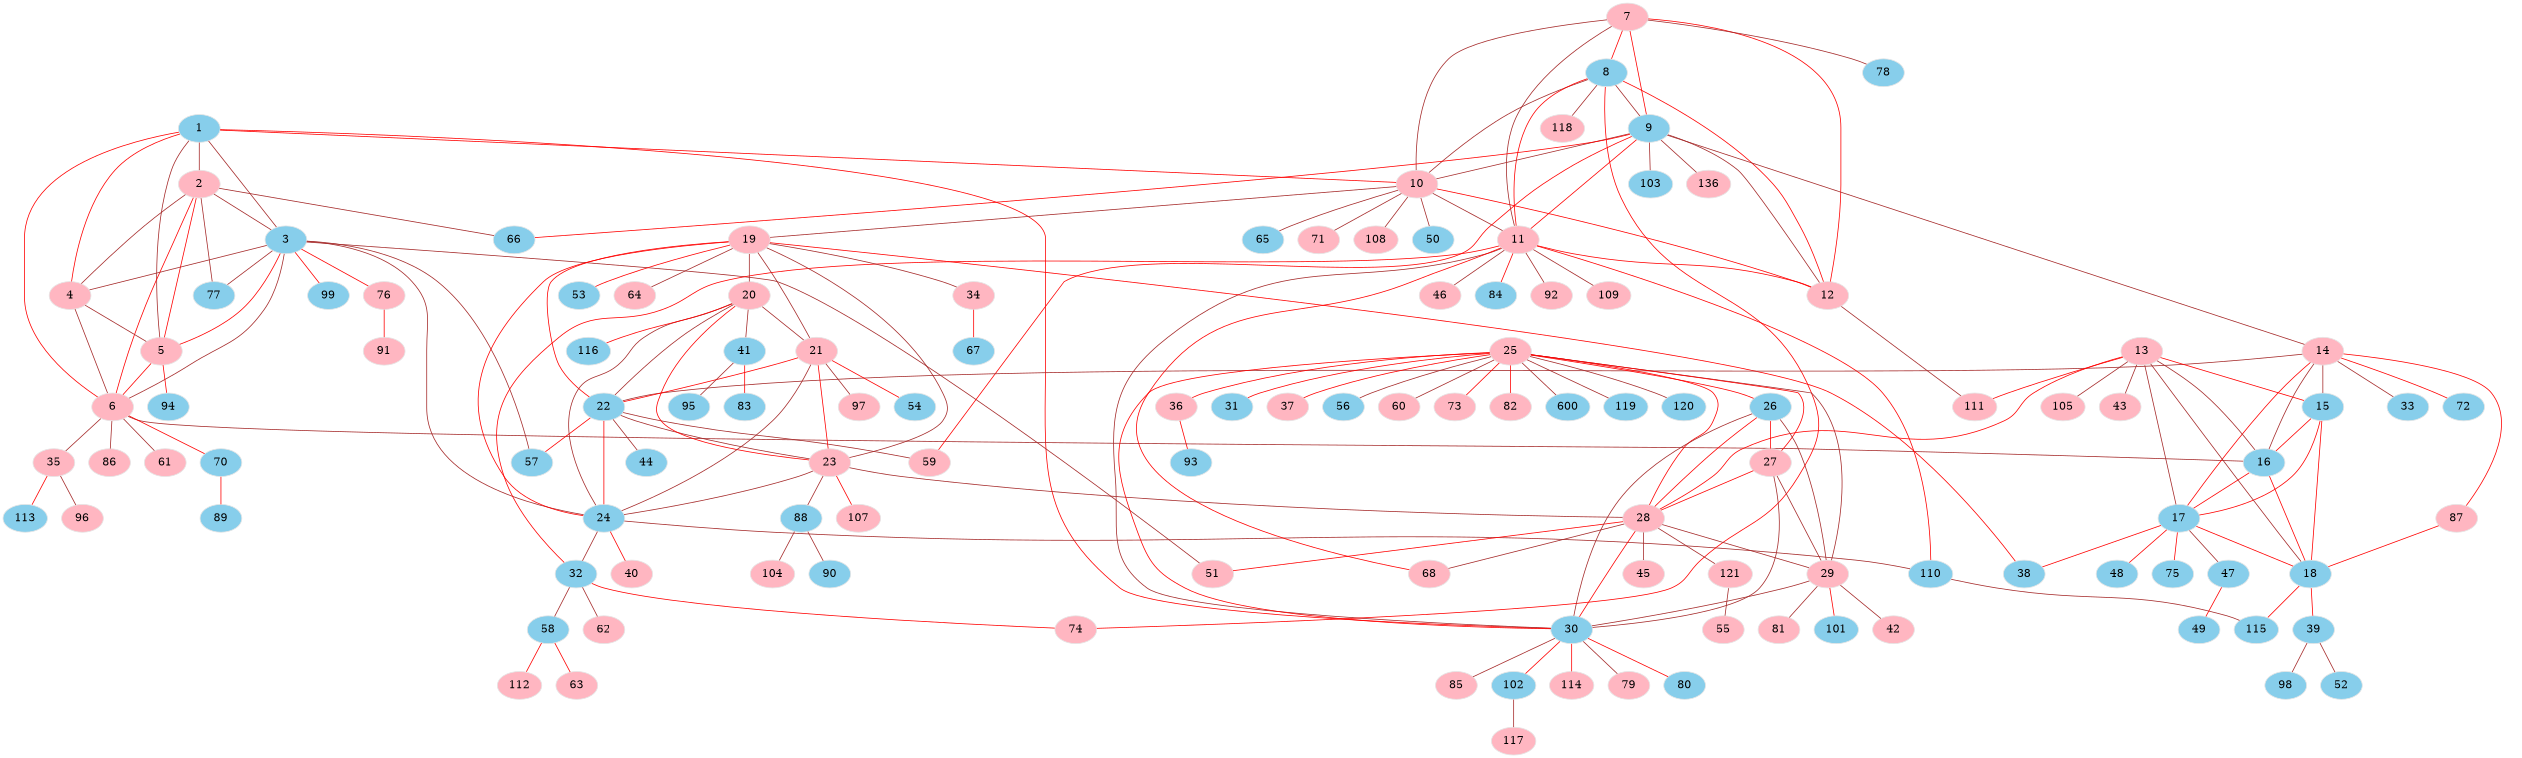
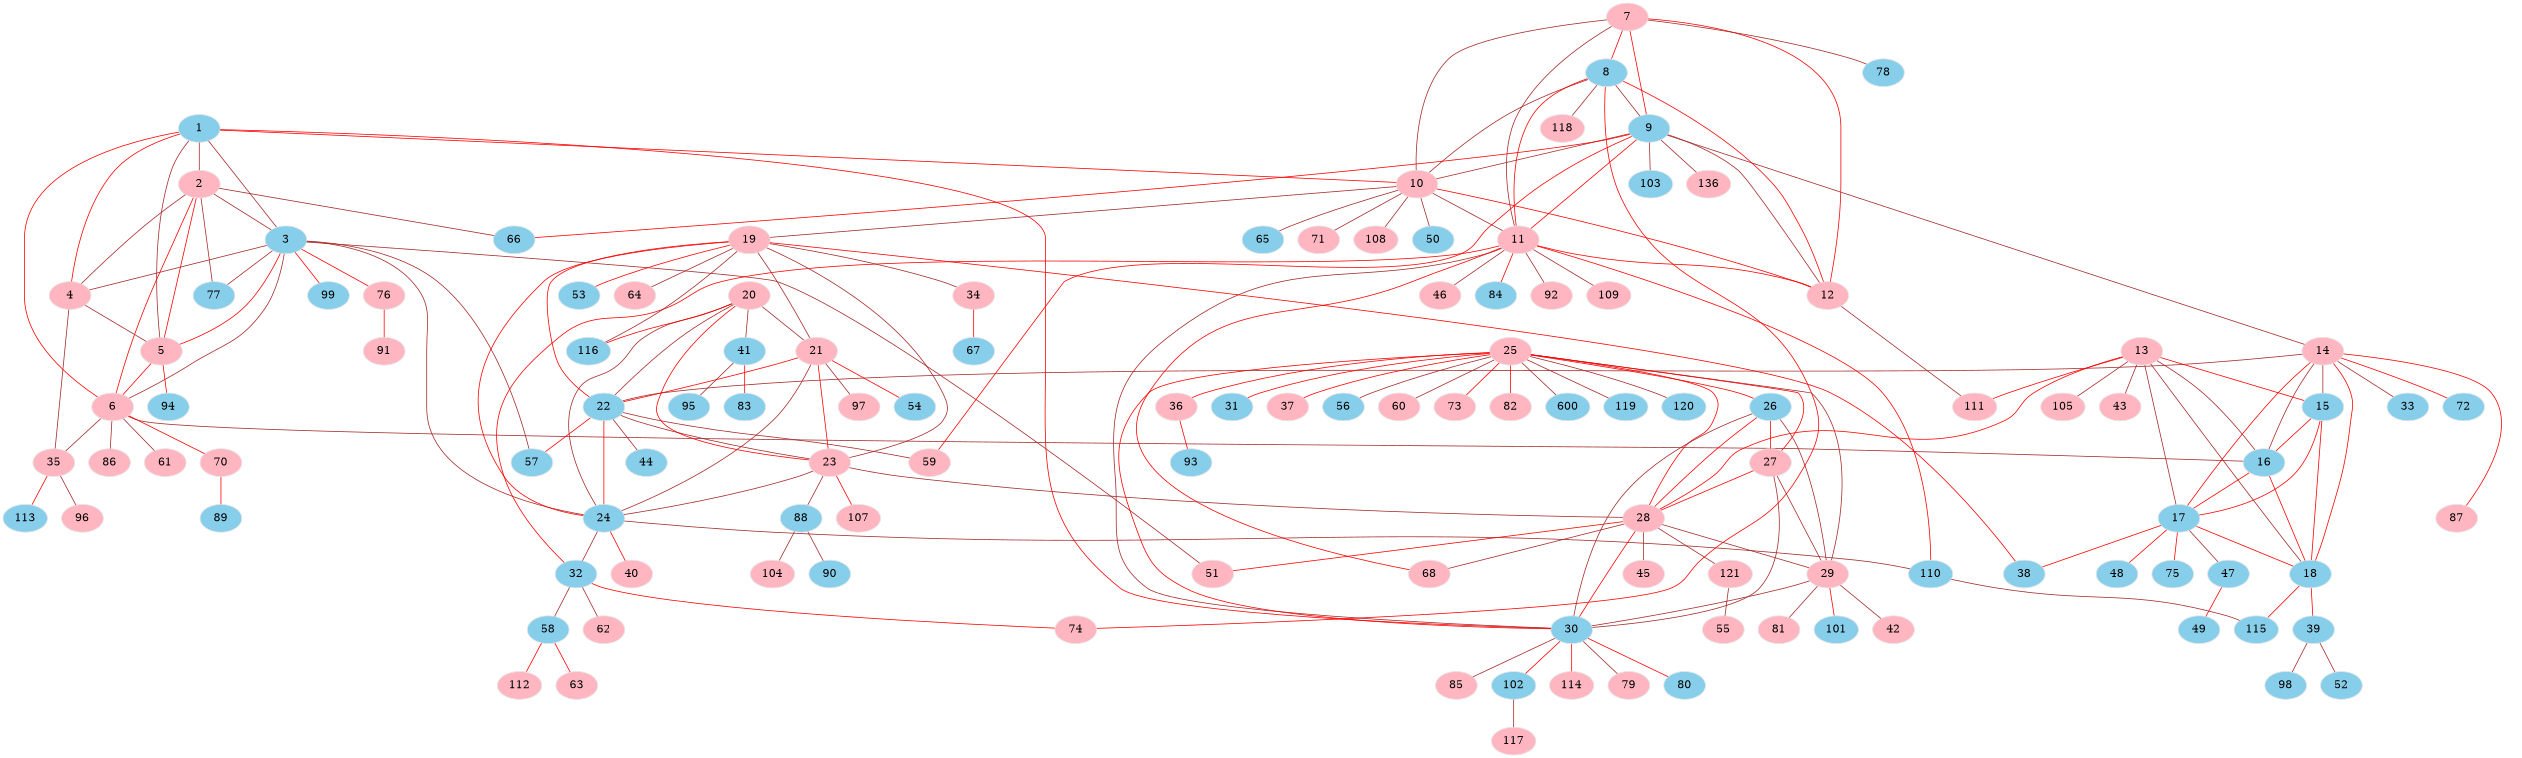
(749, 268) -> (691, 289)
(91, 351) -> (62, 379)
(221, 463) -> (221, 463)
(2384, 546) -> (2345, 461)
